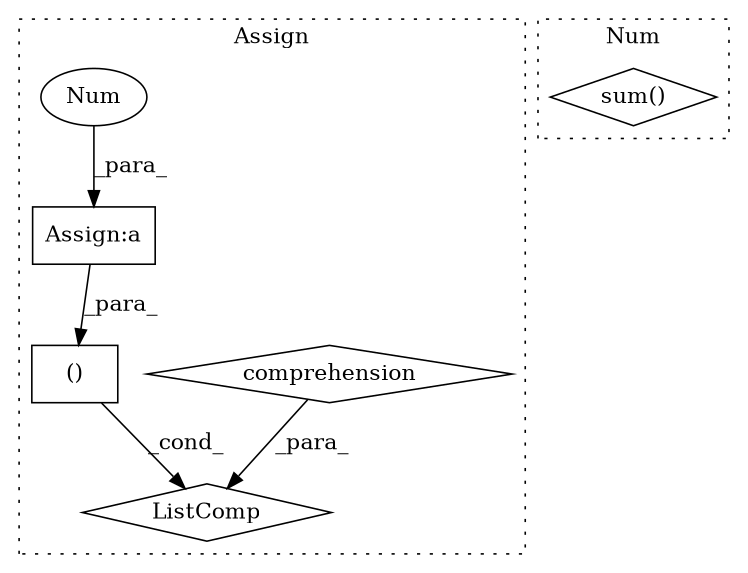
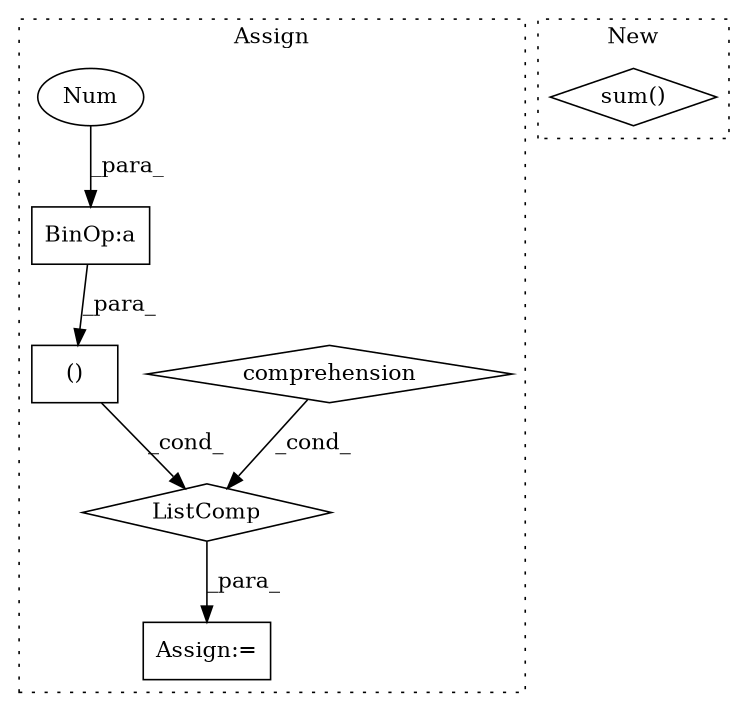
(633, 37) -> (633, 37)
(94, 236) -> (91, 236)
(312, 443) -> (314, 443)
none -> (207, 651)
